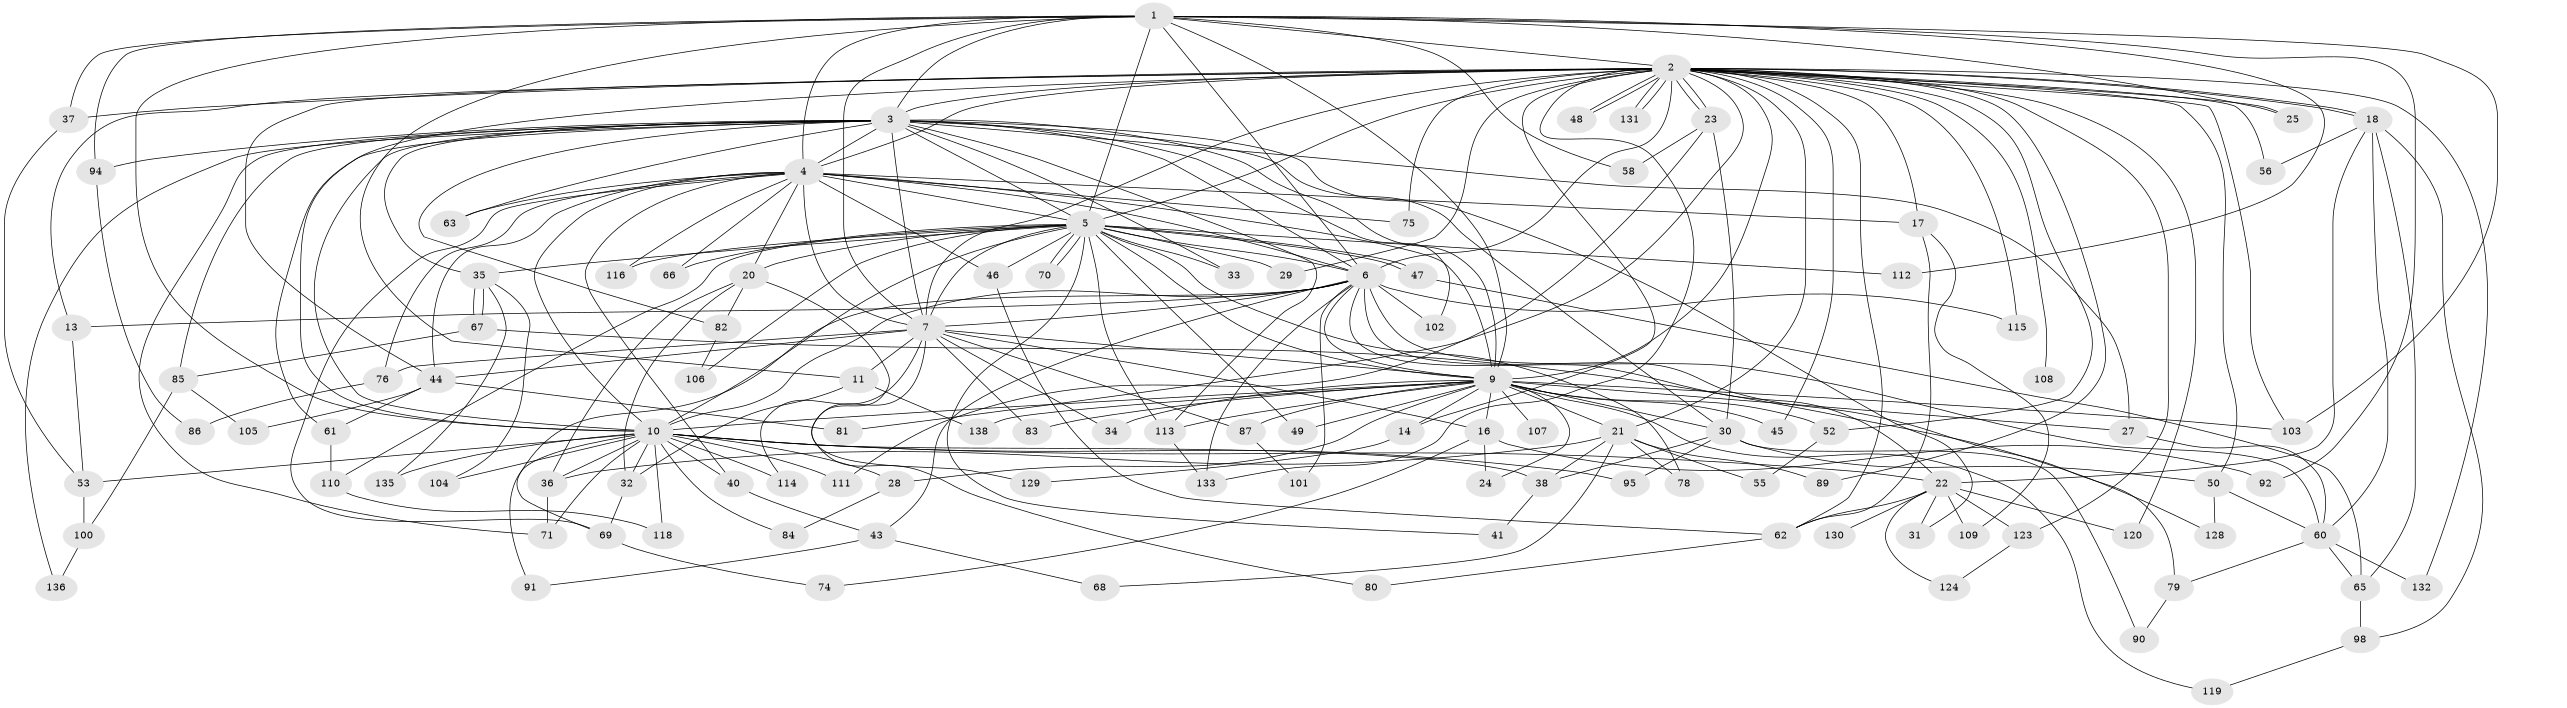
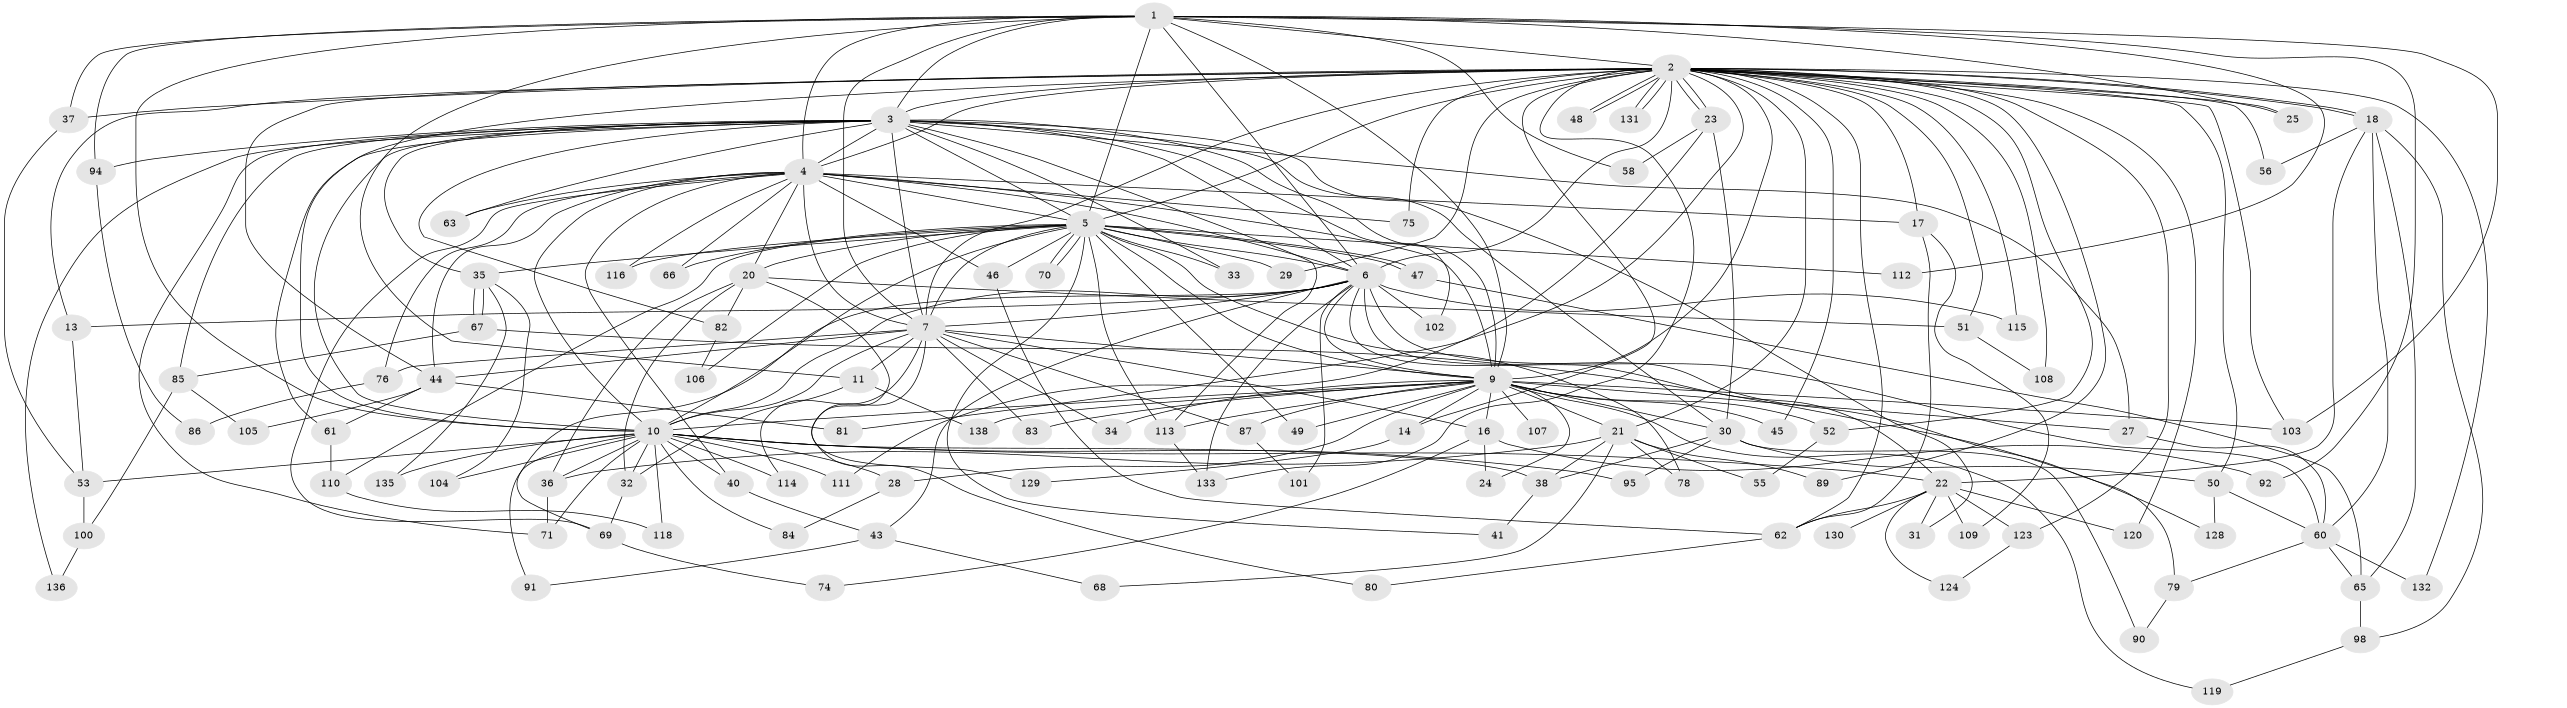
none -> (1964, 328)
none -> (796, 396)
